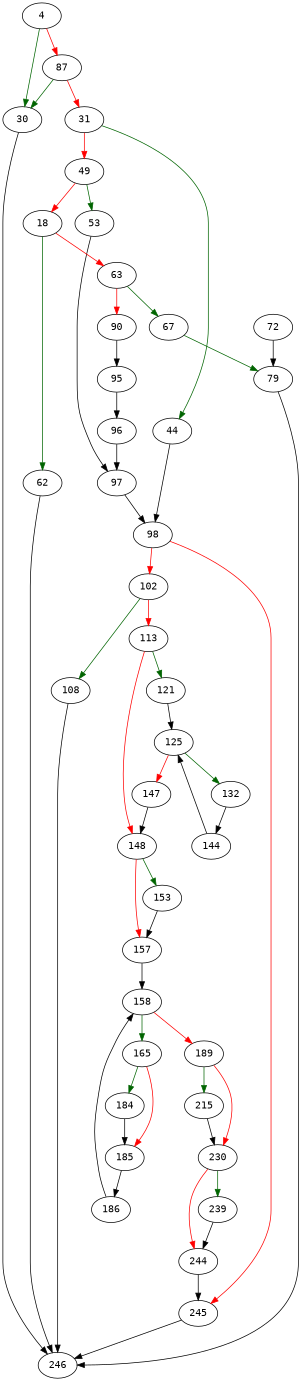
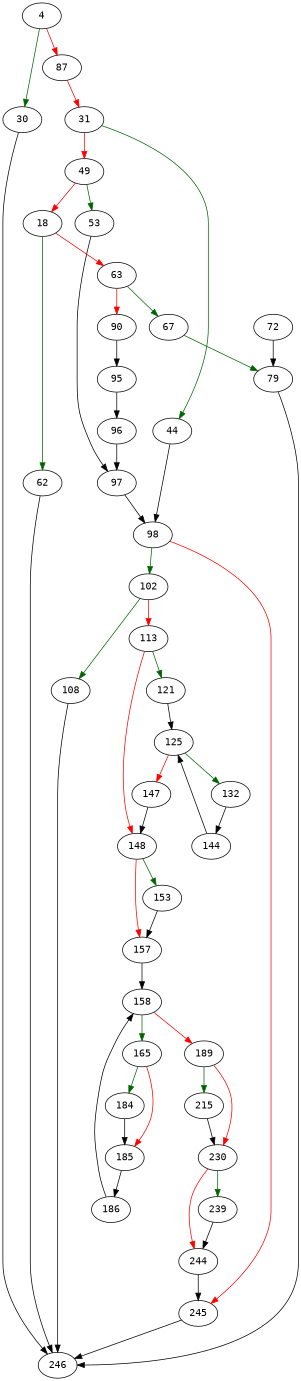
(44, 91) -> none
(151, 557) -> (151, 557)
